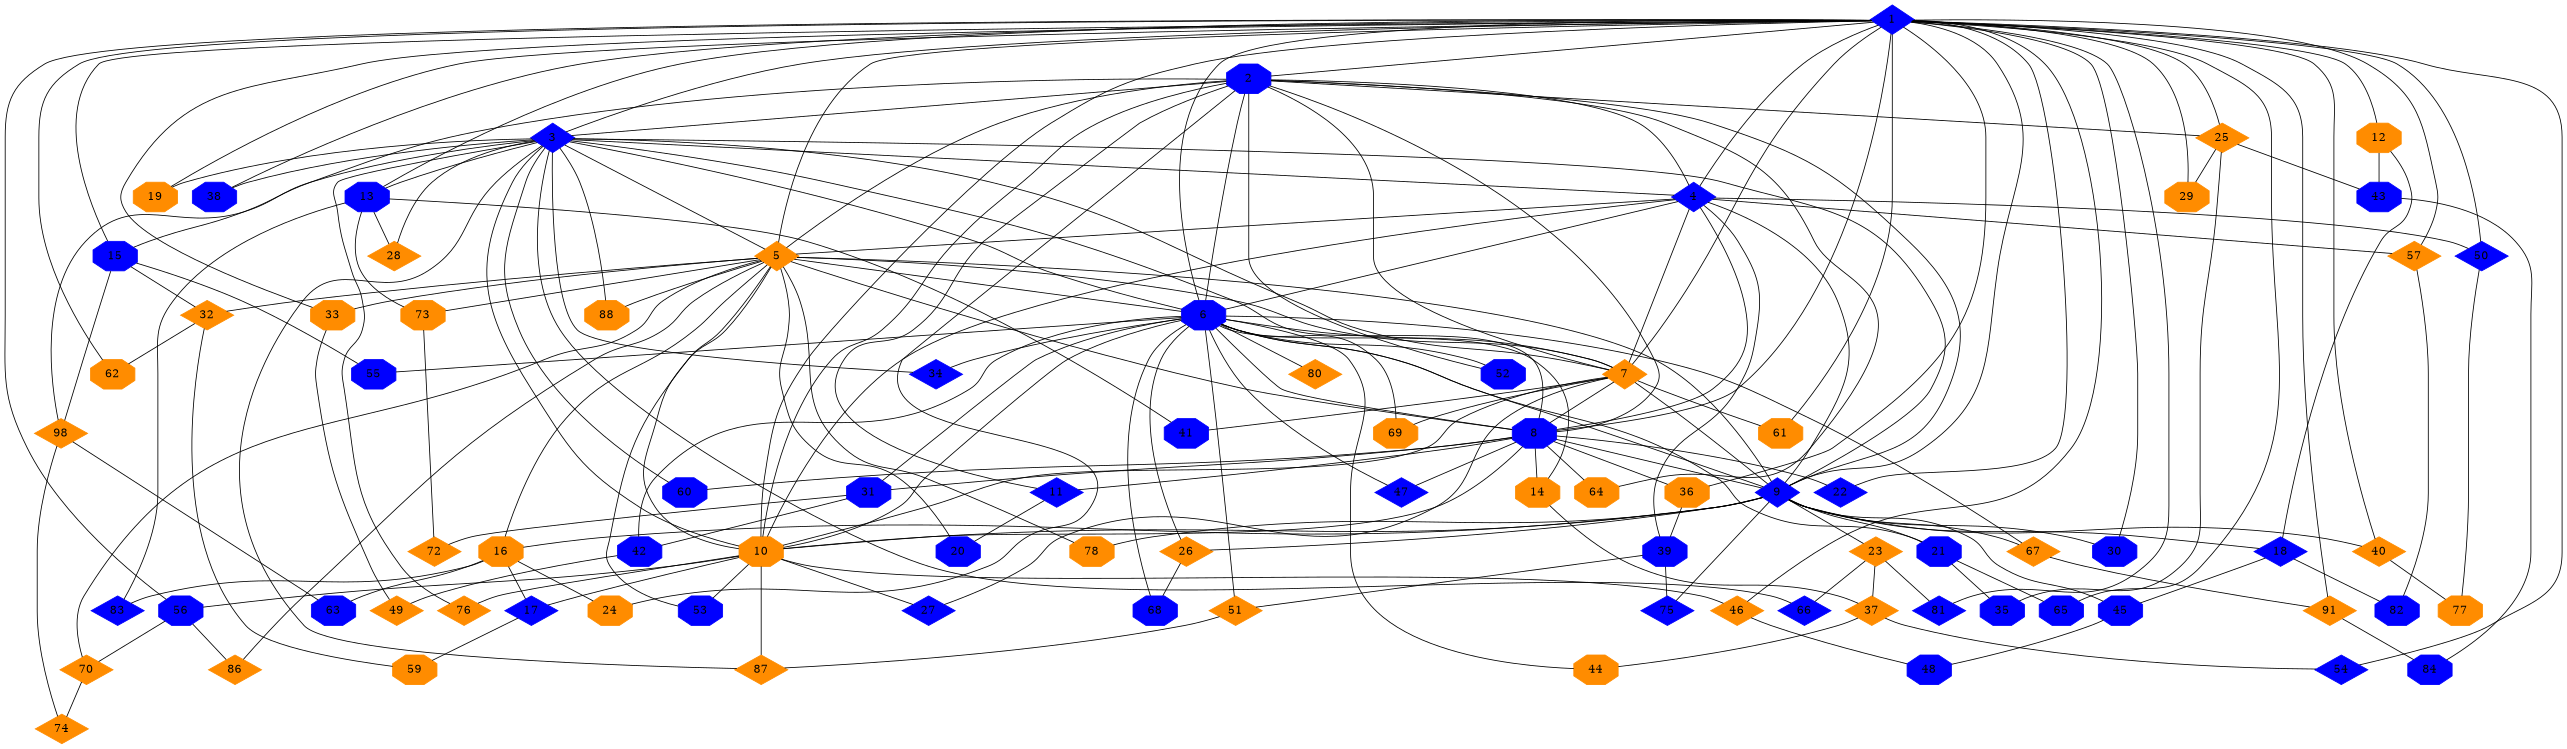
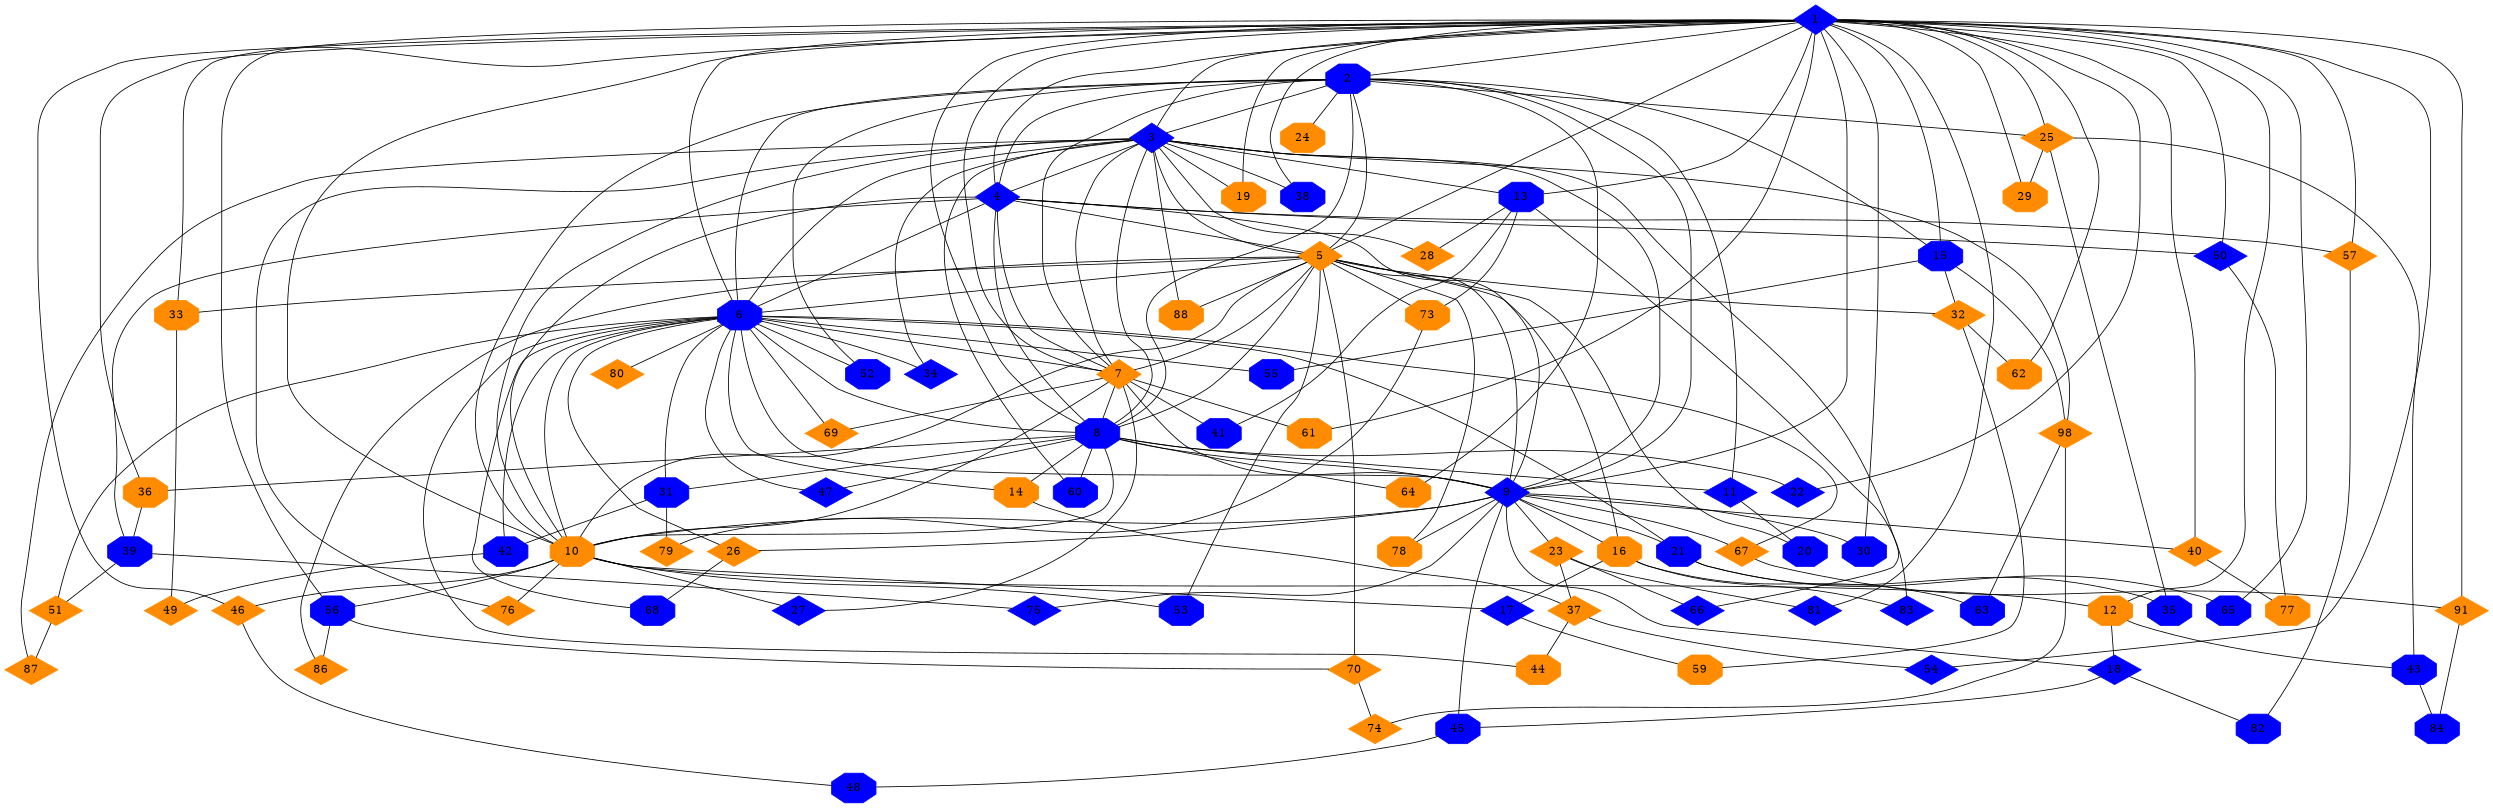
(1396, 433) -> (832, 433)
(434, 552) -> (667, 552)
(569, 588) -> none
(761, 611) -> (1341, 586)
